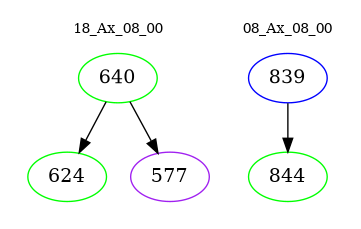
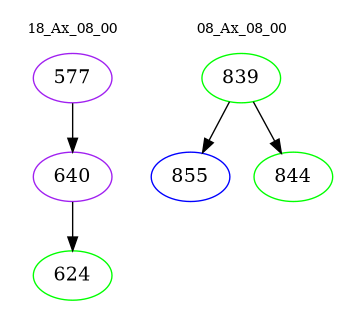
(118, 78) -> (73, 177)
(288, 78) -> (241, 78)
(141, 121) -> (73, 121)
none -> (191, 177)
